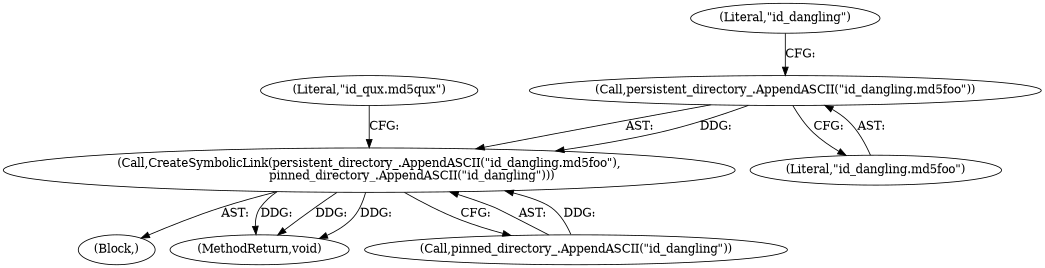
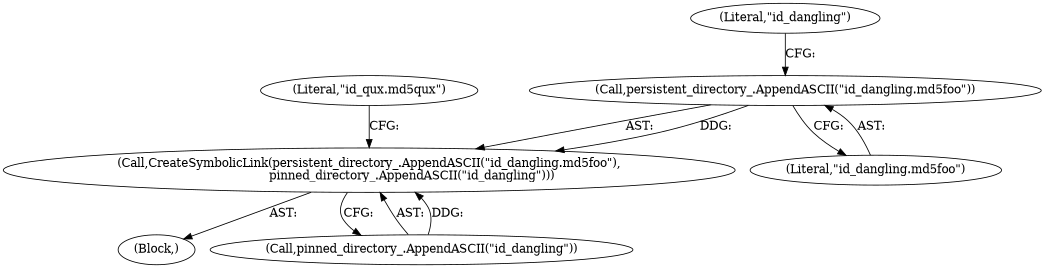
(260, 250) -> none
